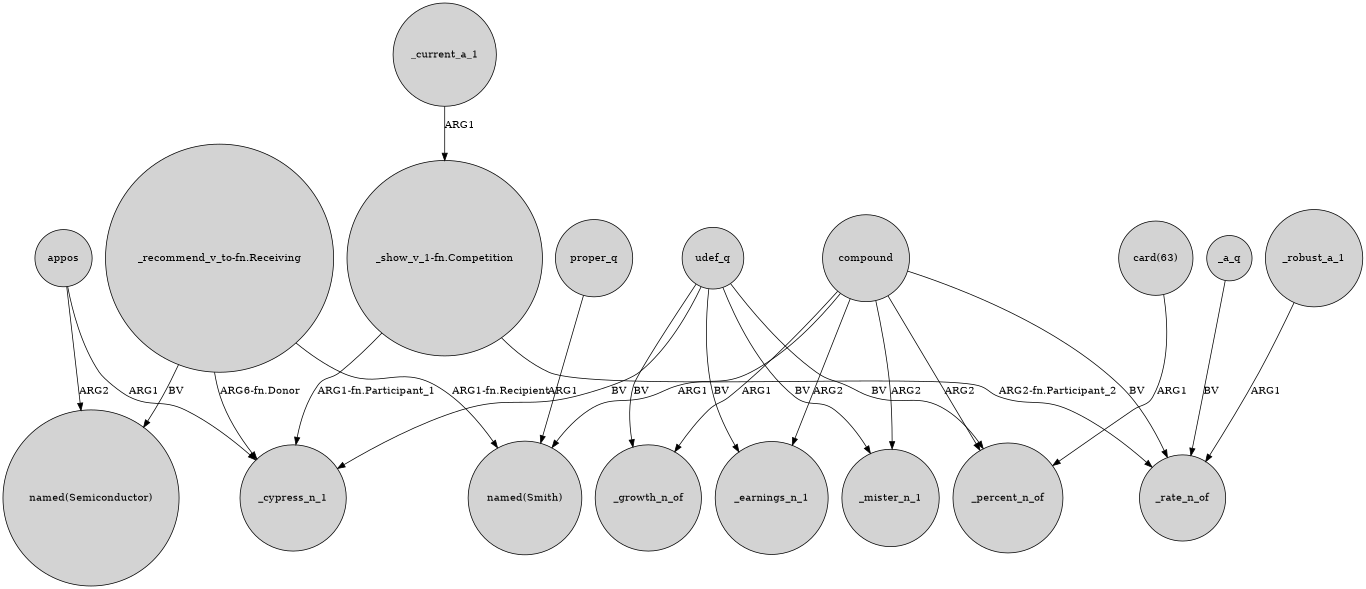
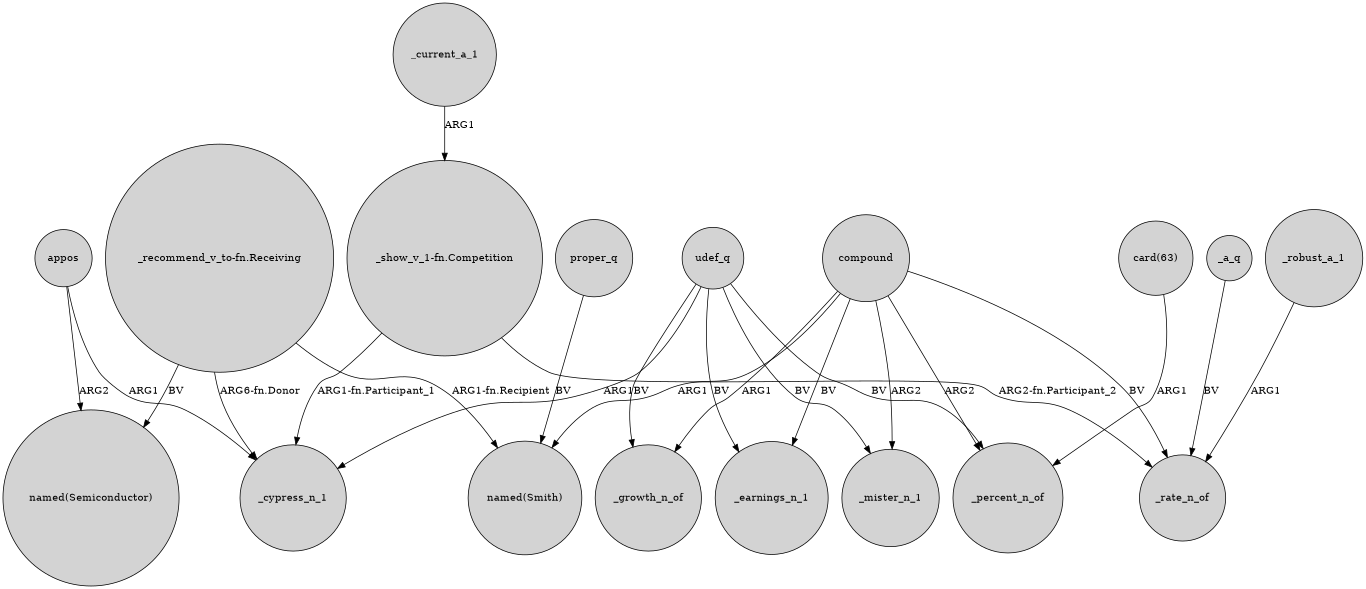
(563, 391) -> (563, 391)
(619, 391) -> (619, 391)
(829, 391) -> (829, 391)
